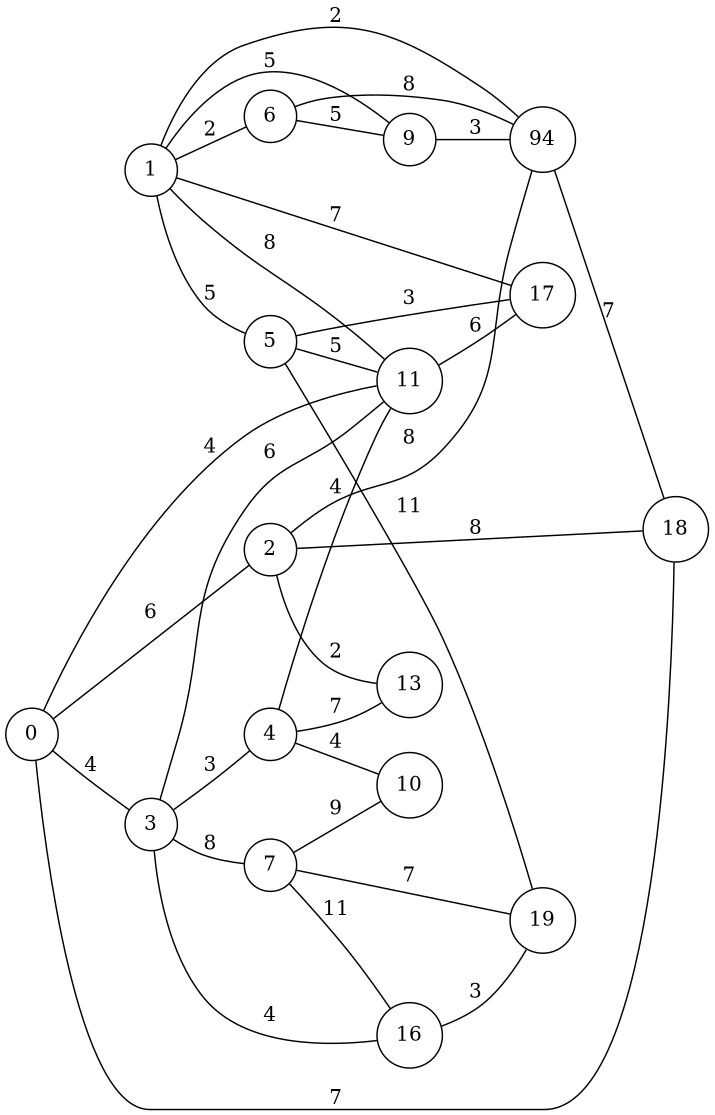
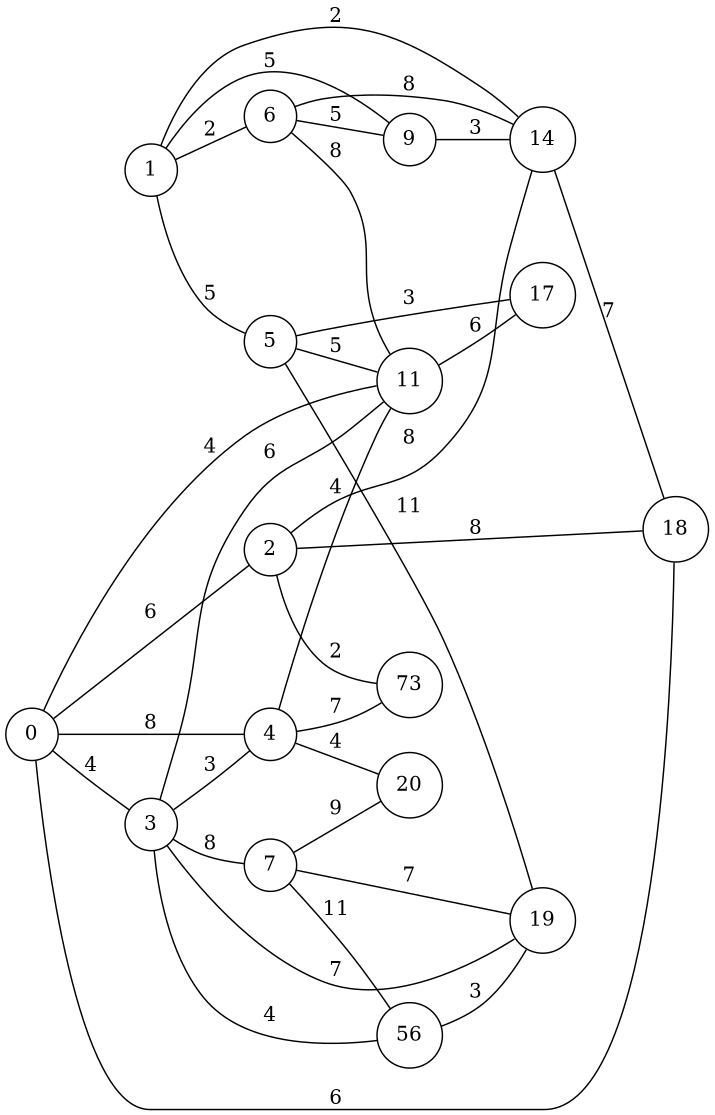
(543, 140) -> (543, 140)
(344, 232) -> none
(276, 276) -> (364, 232)
(410, 685) -> (410, 685)
none -> (151, 734)
(410, 785) -> (410, 785)
none -> (320, 980)
(410, 1035) -> (410, 1035)
(337, 1099) -> (337, 1099)
